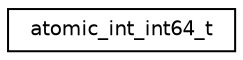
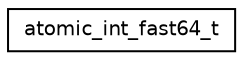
(122, 30) -> (122, 30)
